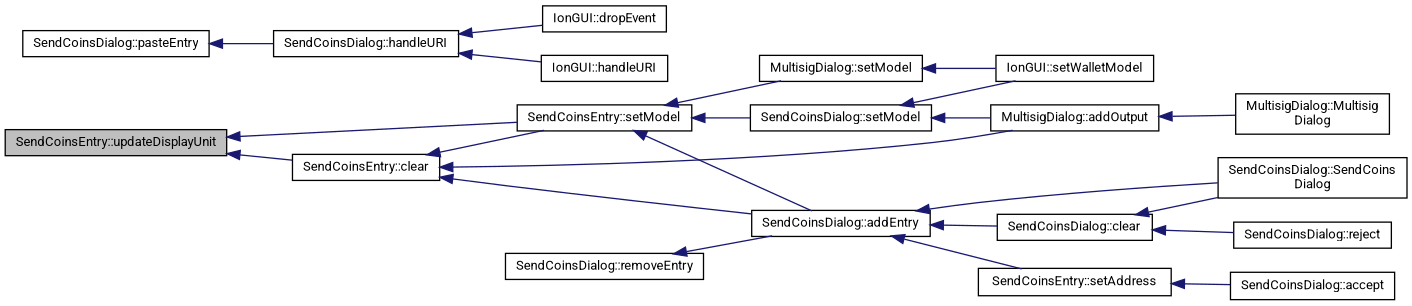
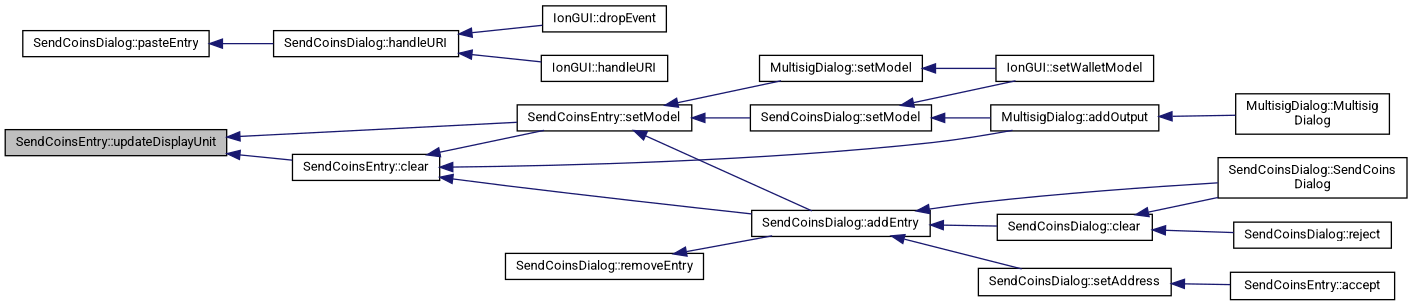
(1075, 282) -> (1075, 282)
(1313, 286) -> (1313, 286)
